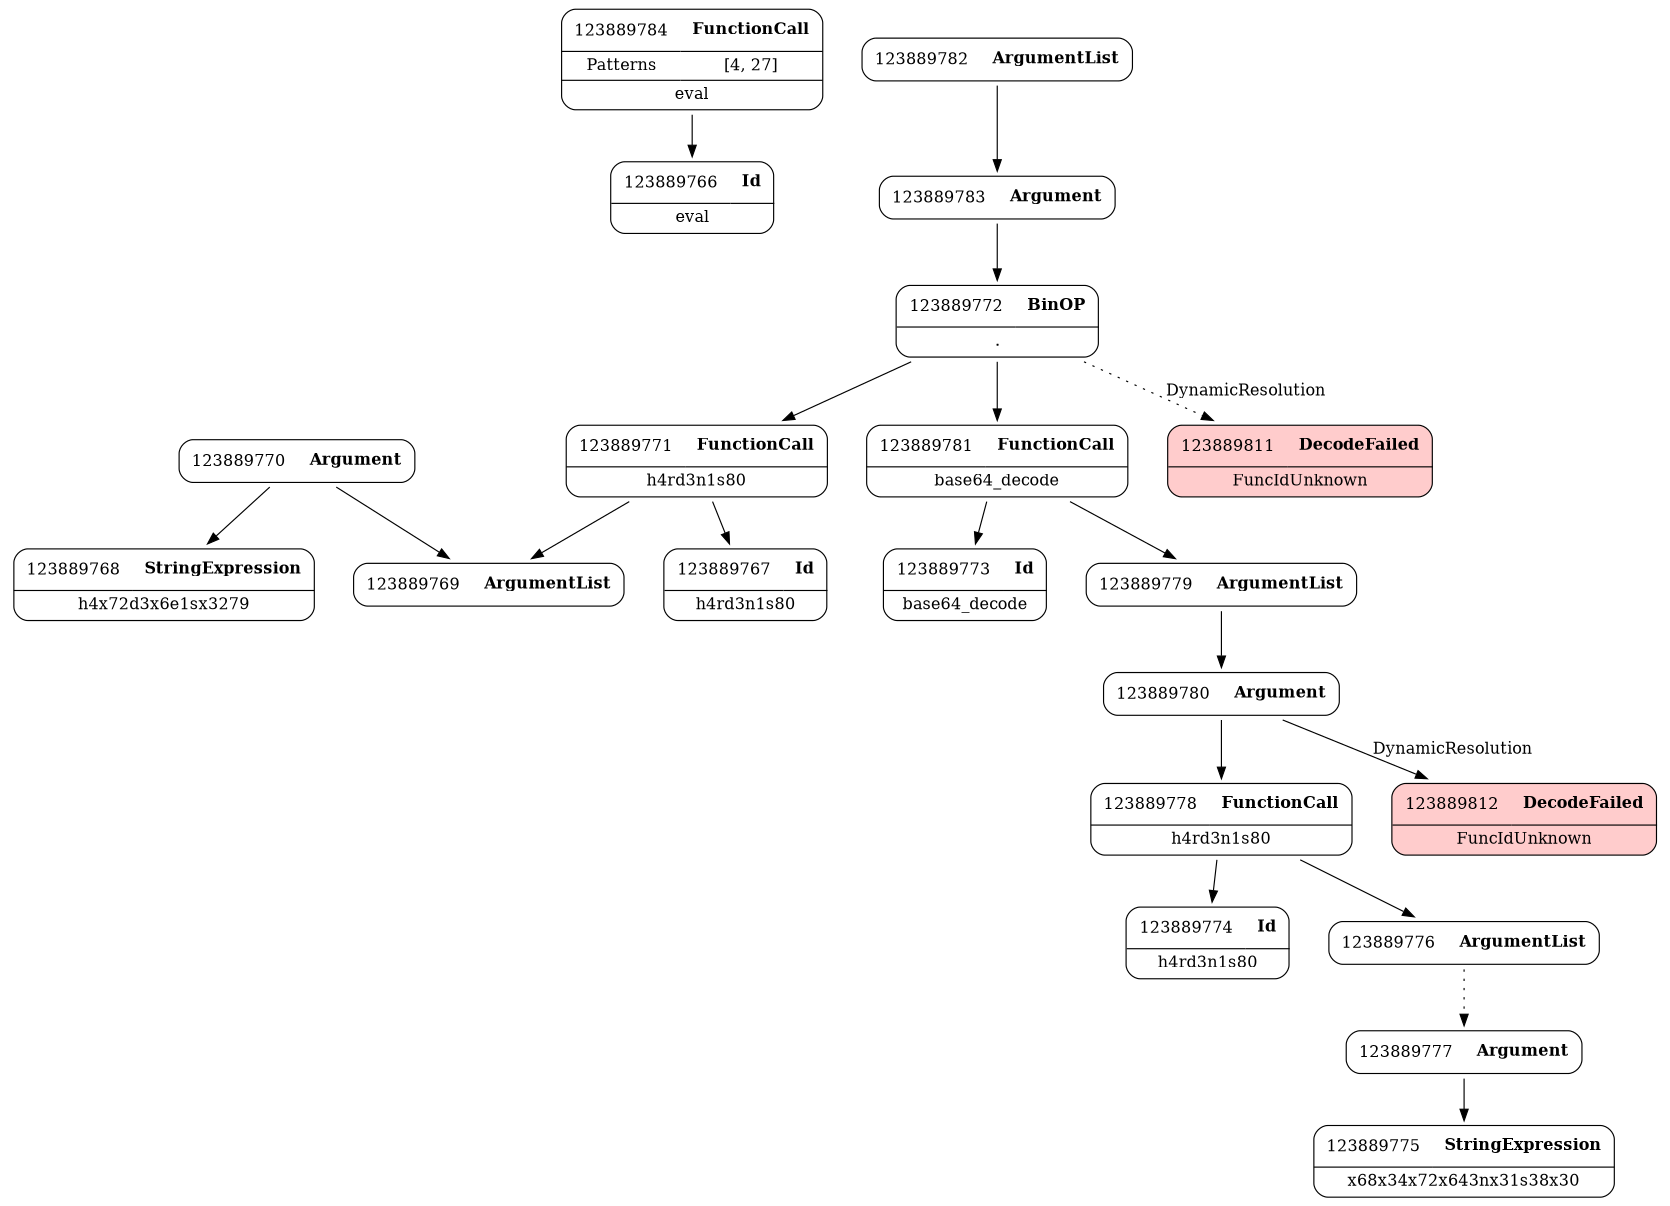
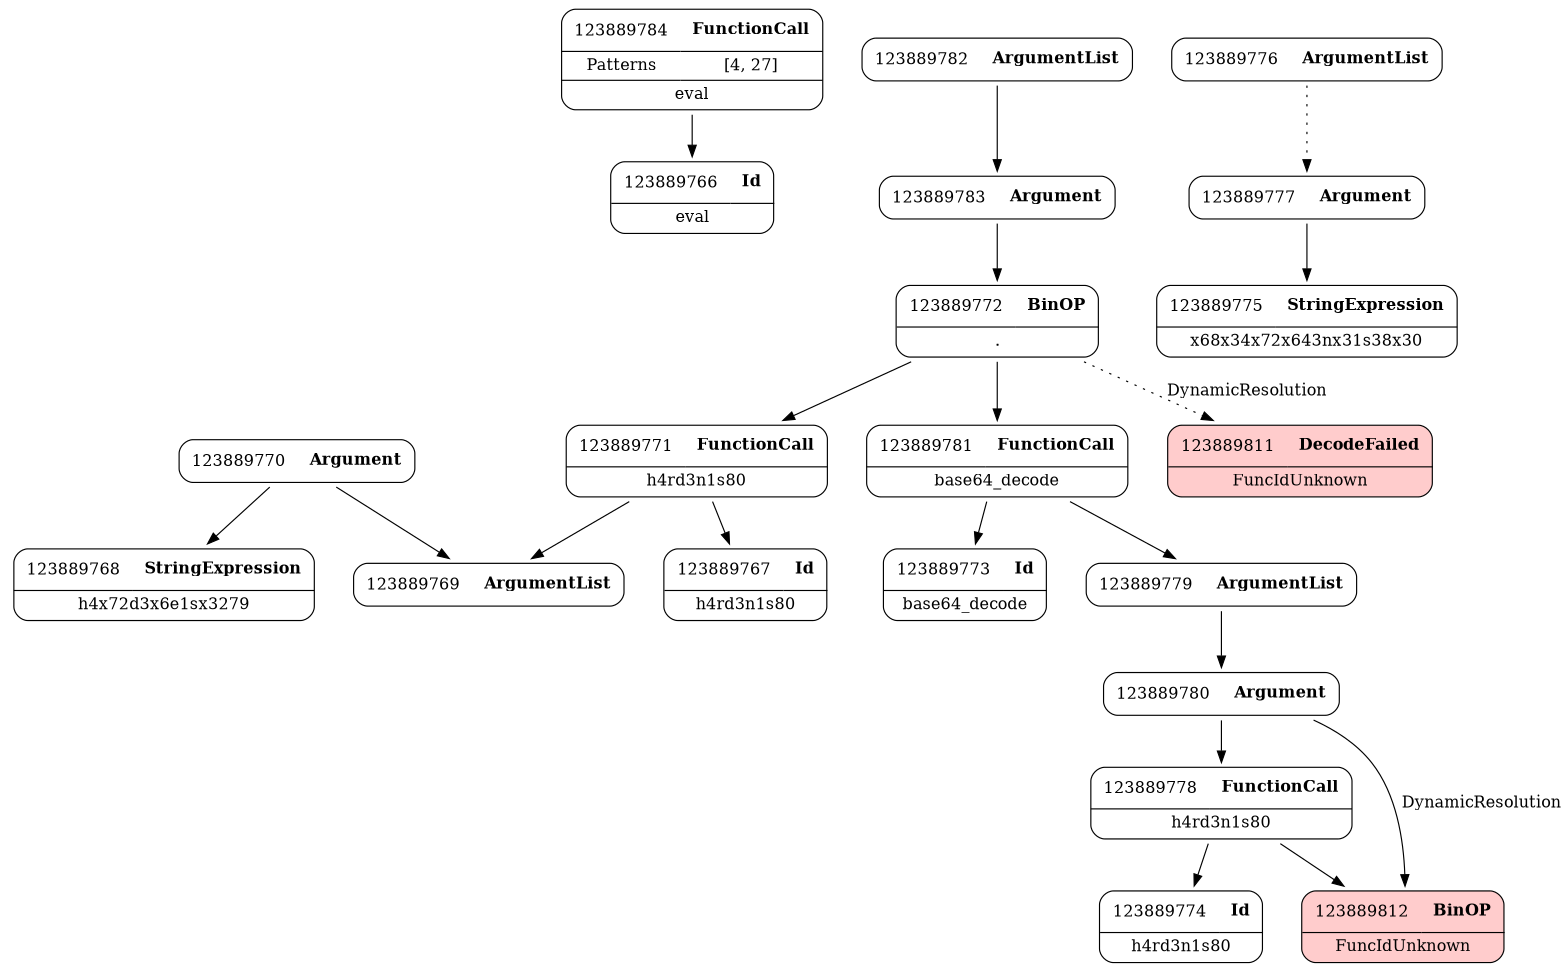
(1584, 803) -> (1462, 911)
(1352, 886) -> (1307, 862)
